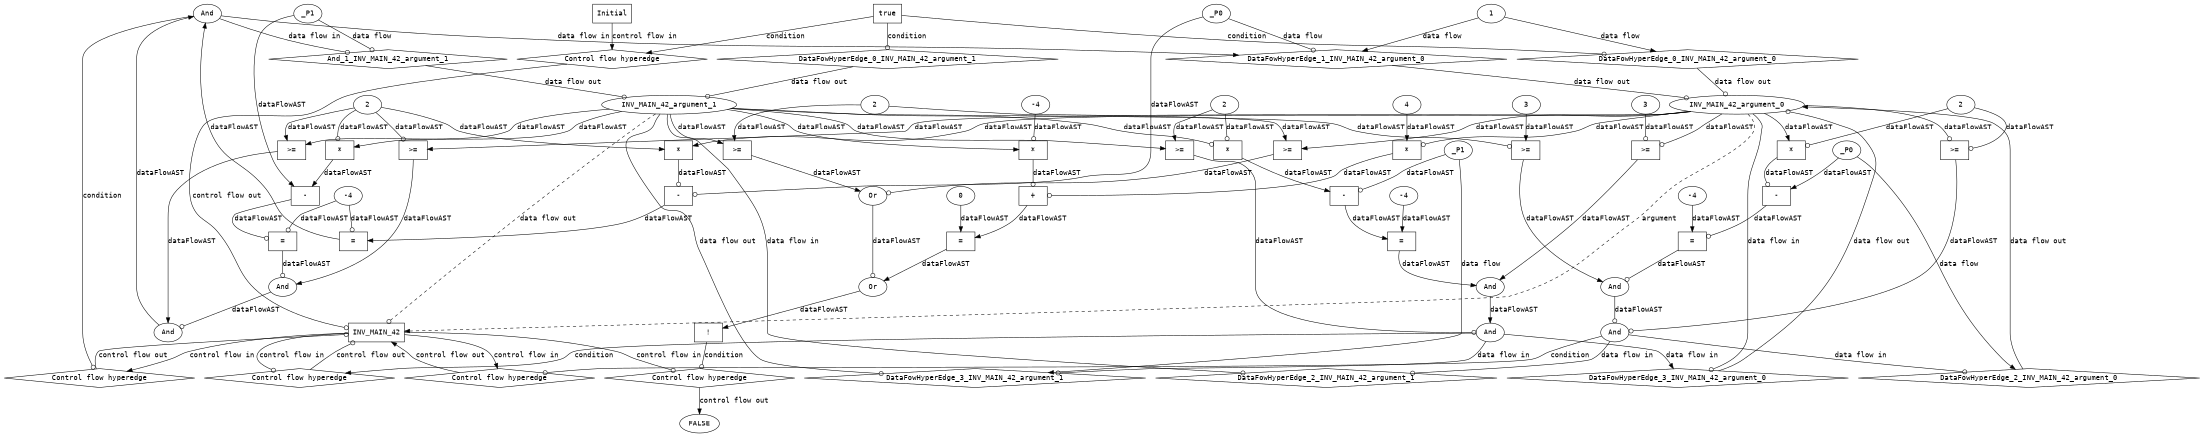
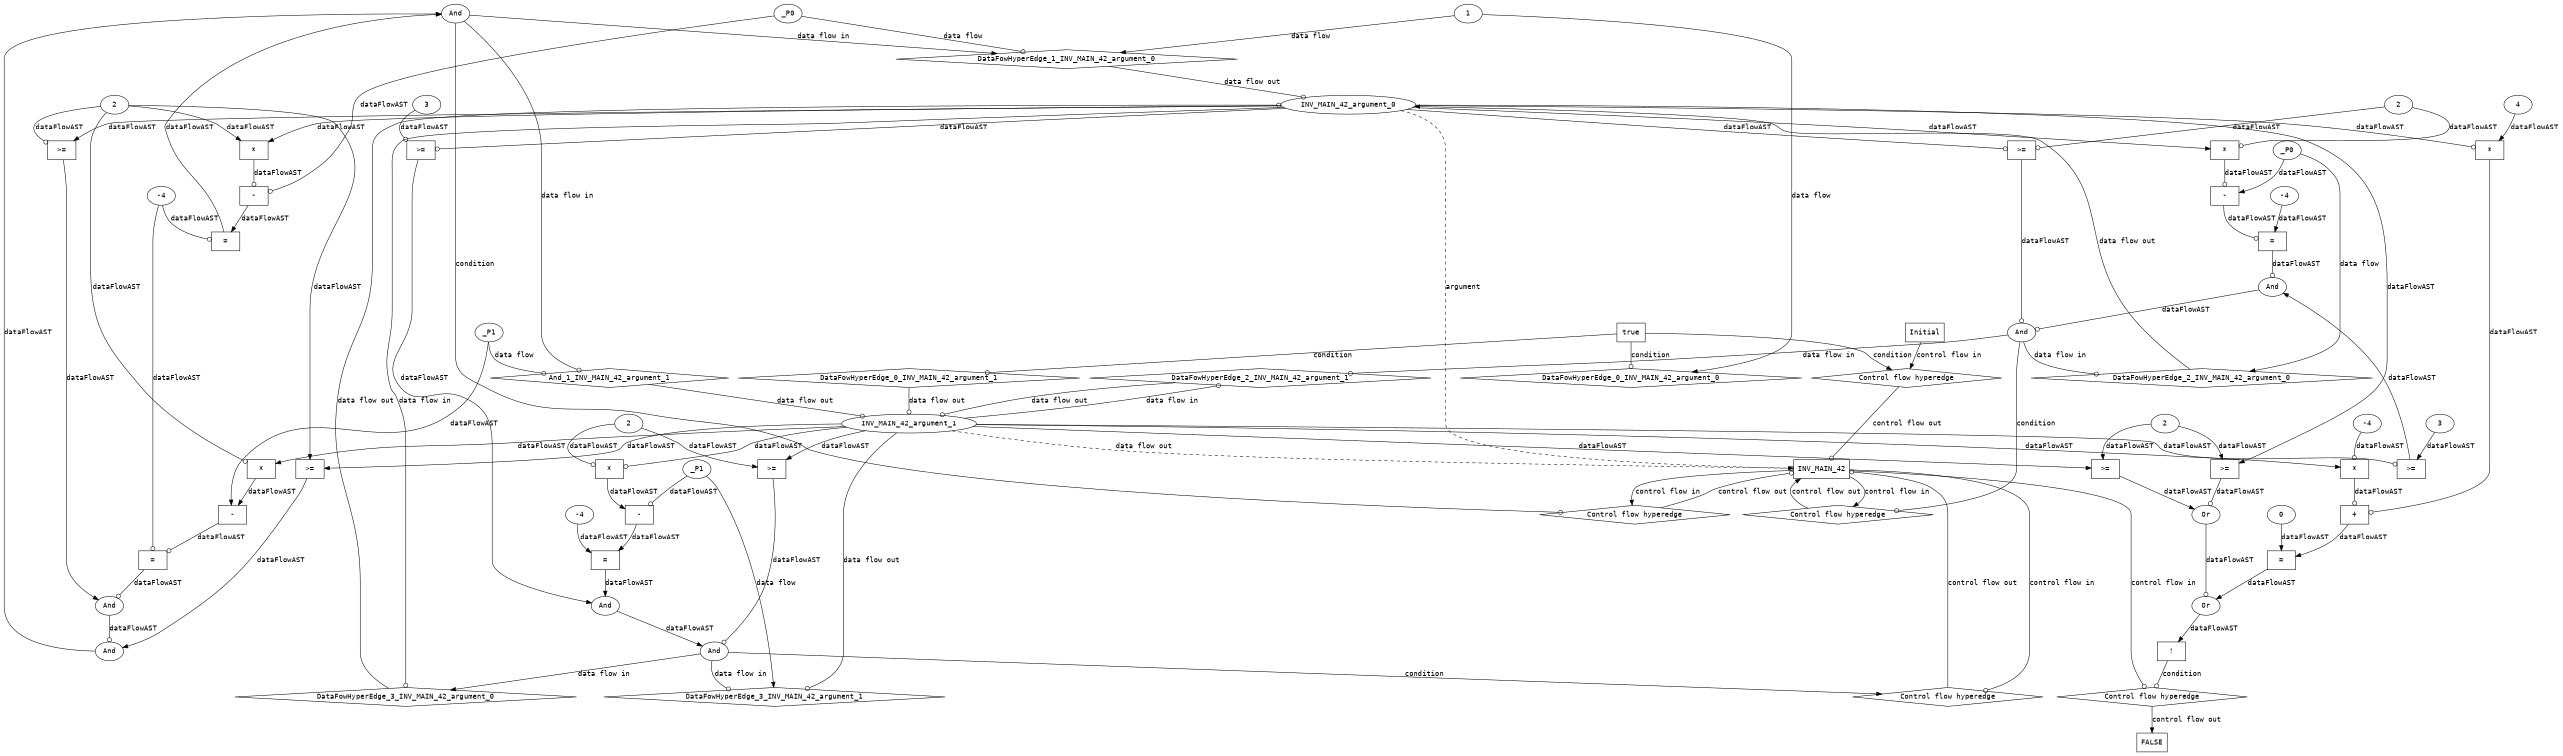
(1710, 80) -> none
none -> (1059, 393)
(700, 424) -> (2152, 742)
